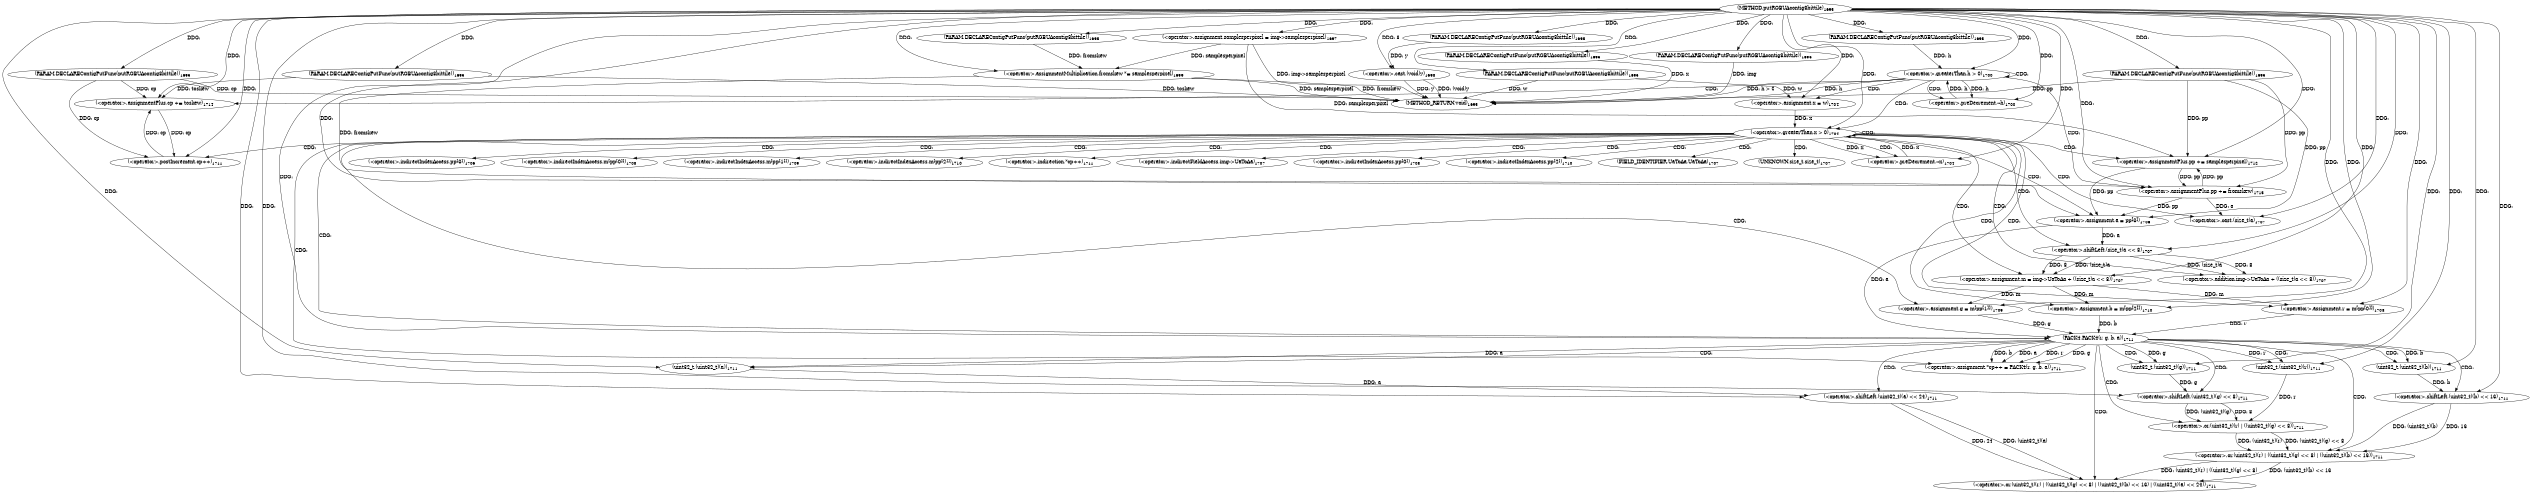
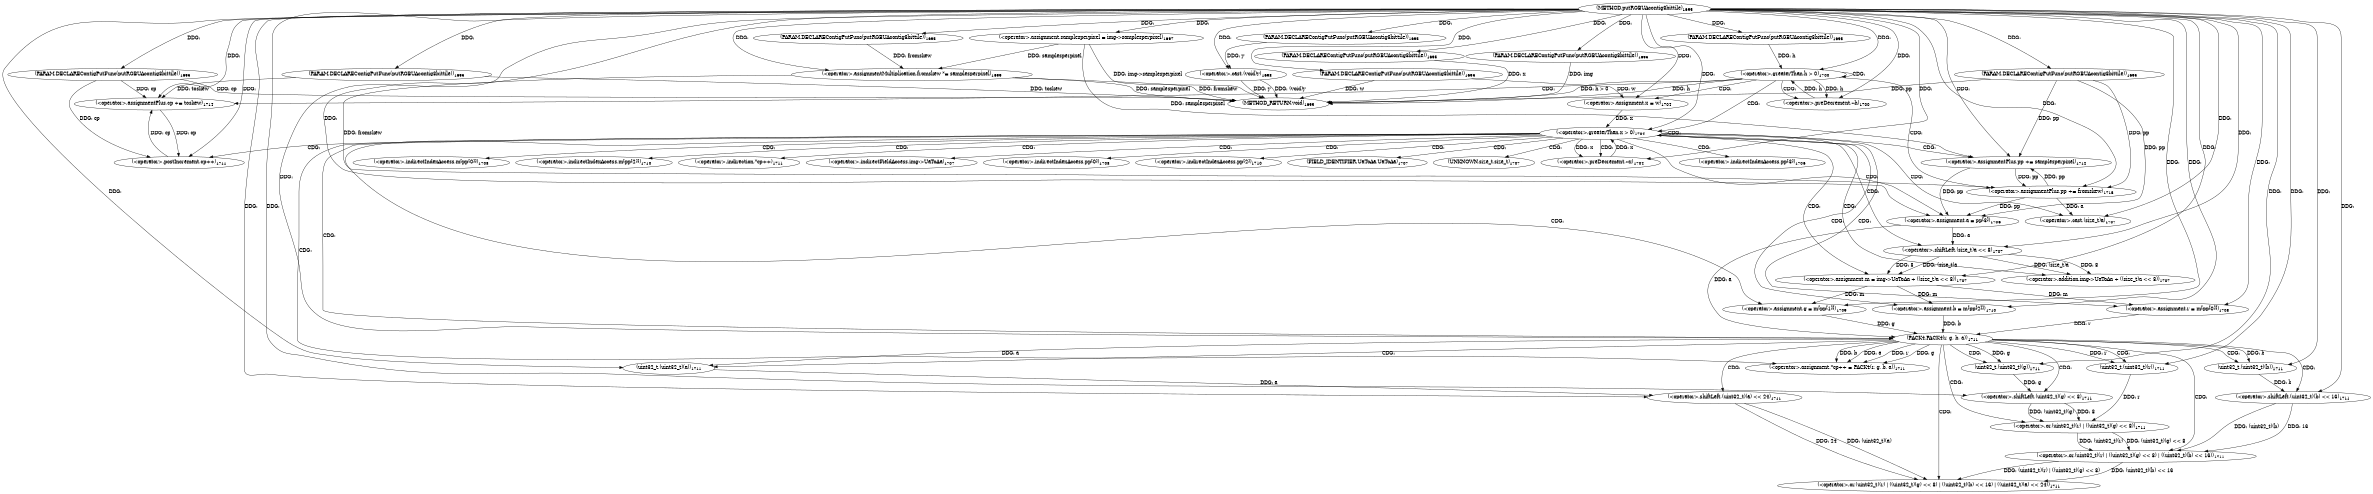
(1391, 38) -> (1226, 38)
(742, 163) -> none
